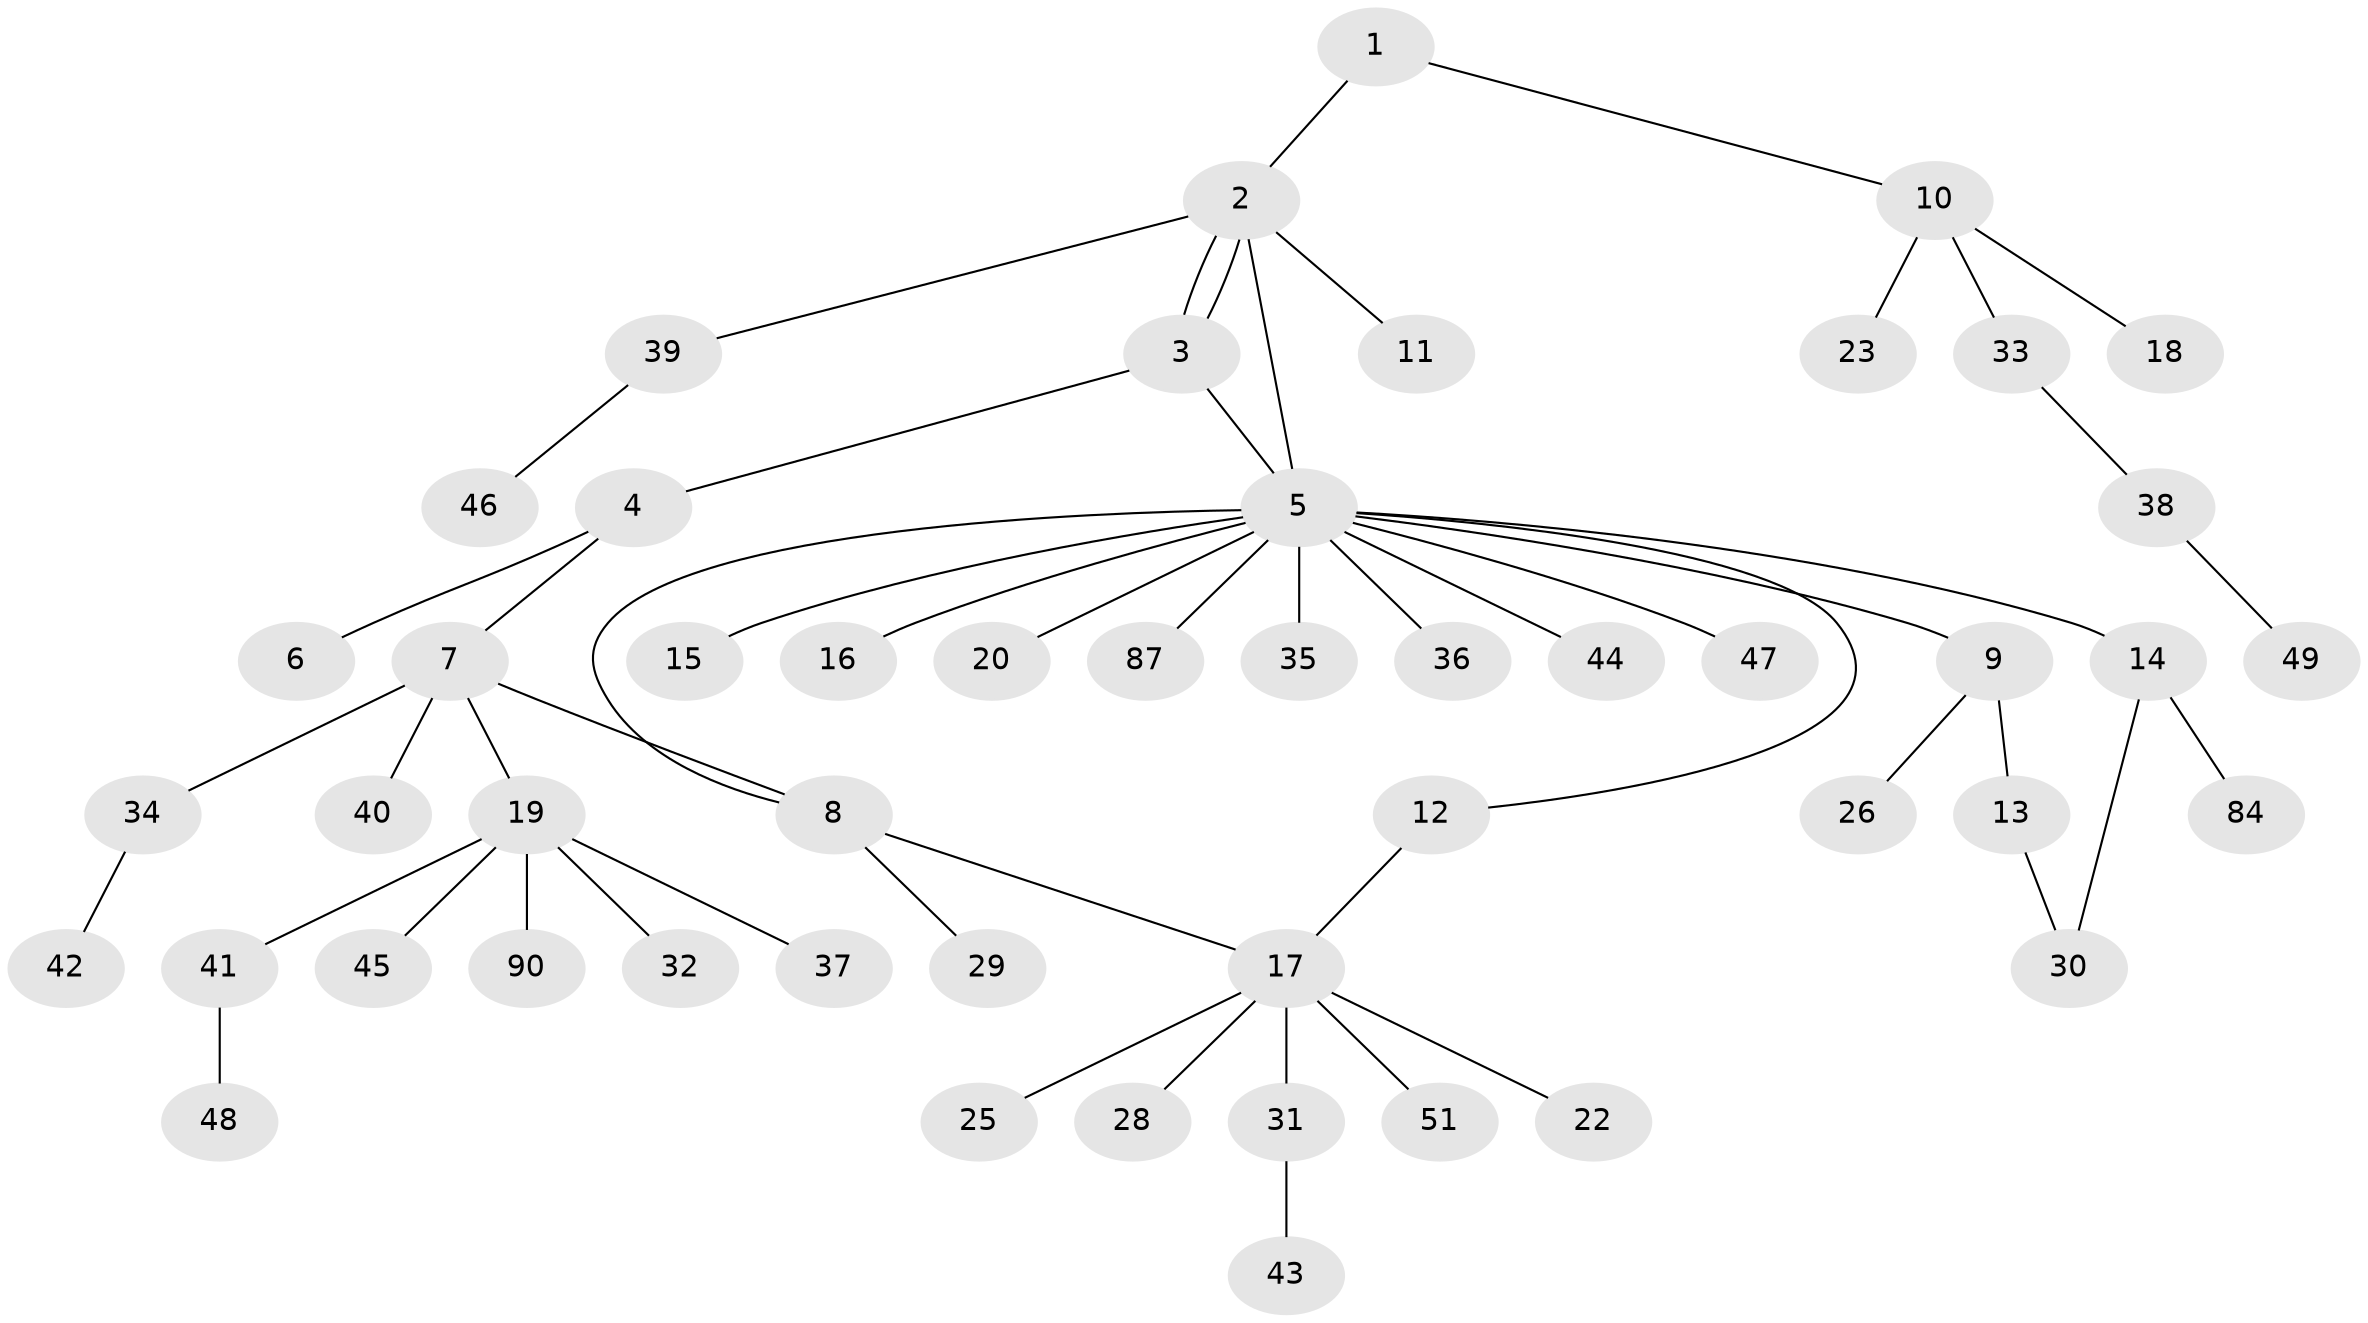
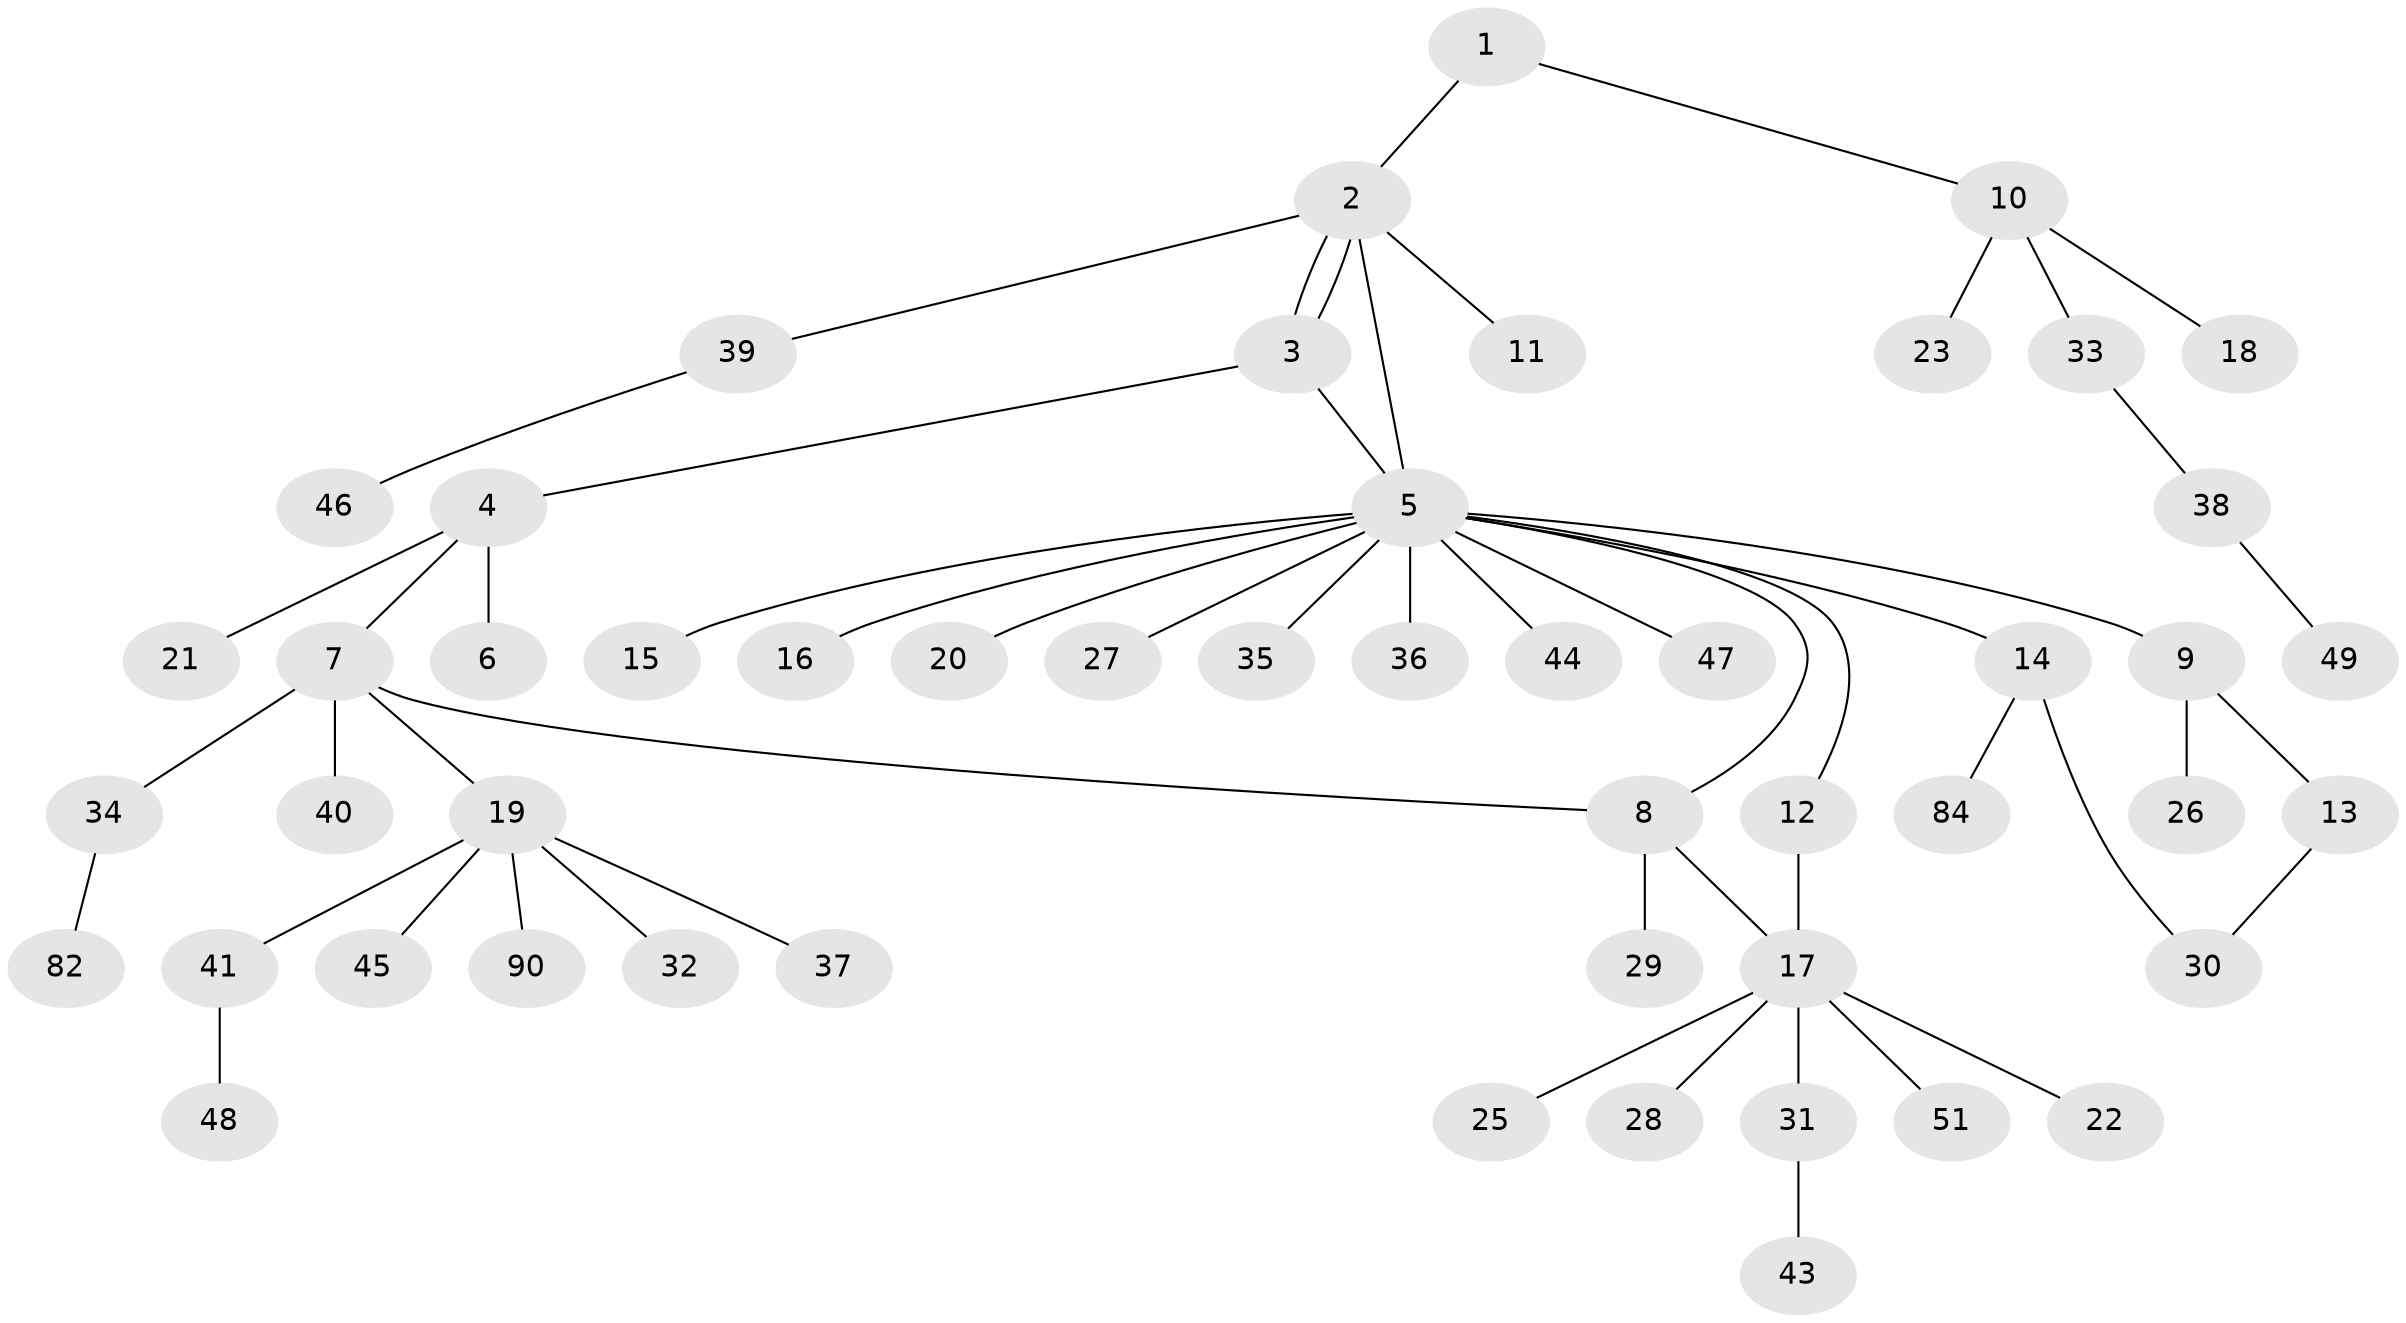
none -> (181, 661)
(1146, 661) -> (1103, 661)
(66, 969) -> (66, 969)
